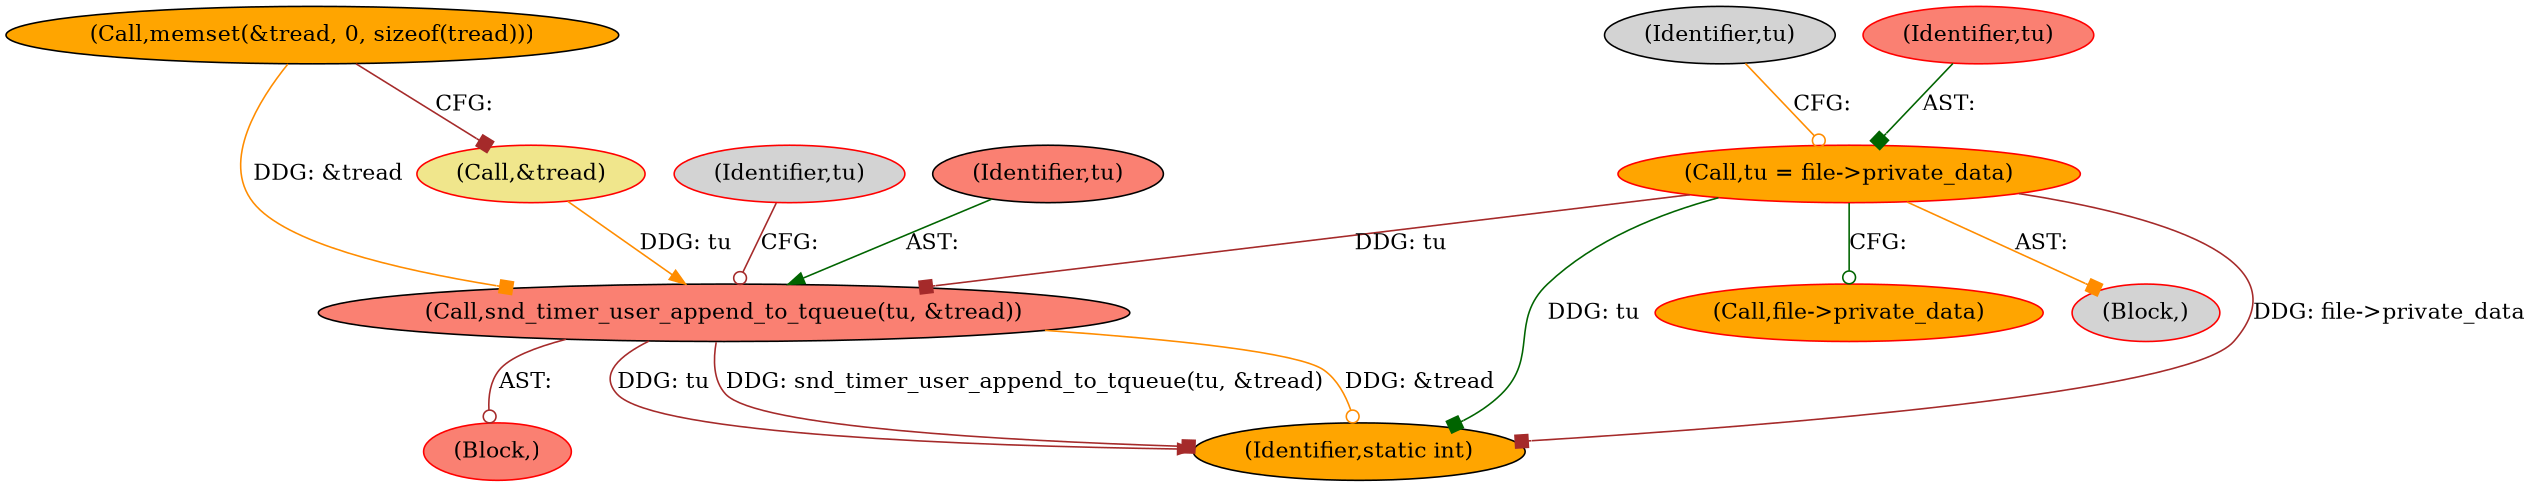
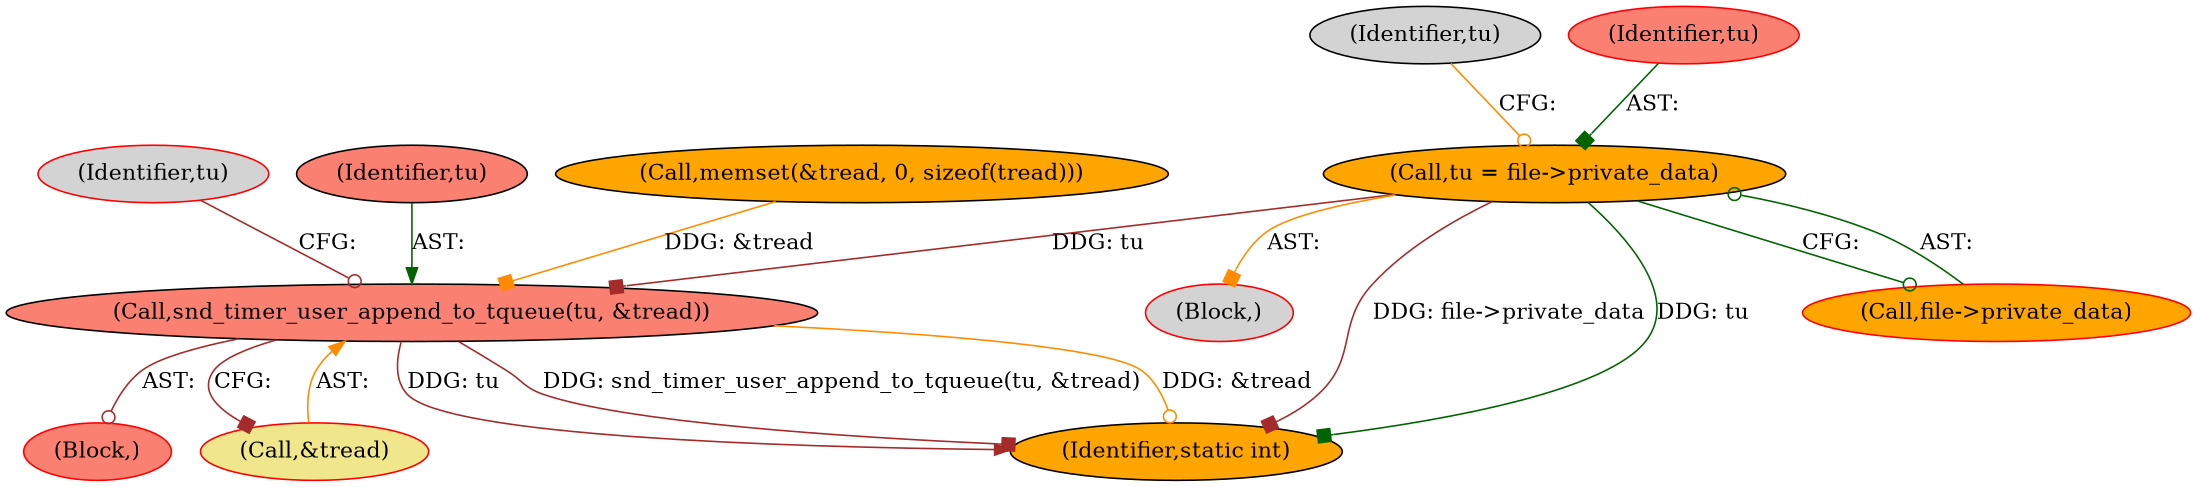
(416, 101) -> (216, 368)
(1849, 174) -> (1555, 174)
none -> (1858, 226)
(686, 243) -> (347, 382)
